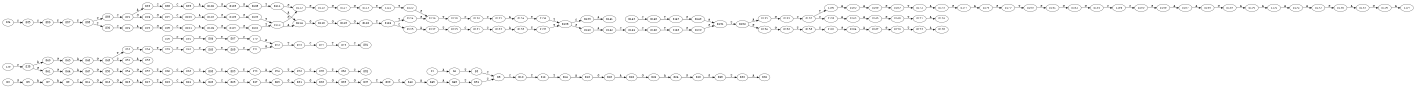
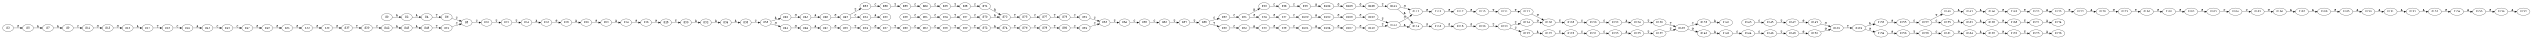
none -> (387, 17)
none -> (726, 23)
none -> (1105, 23)
